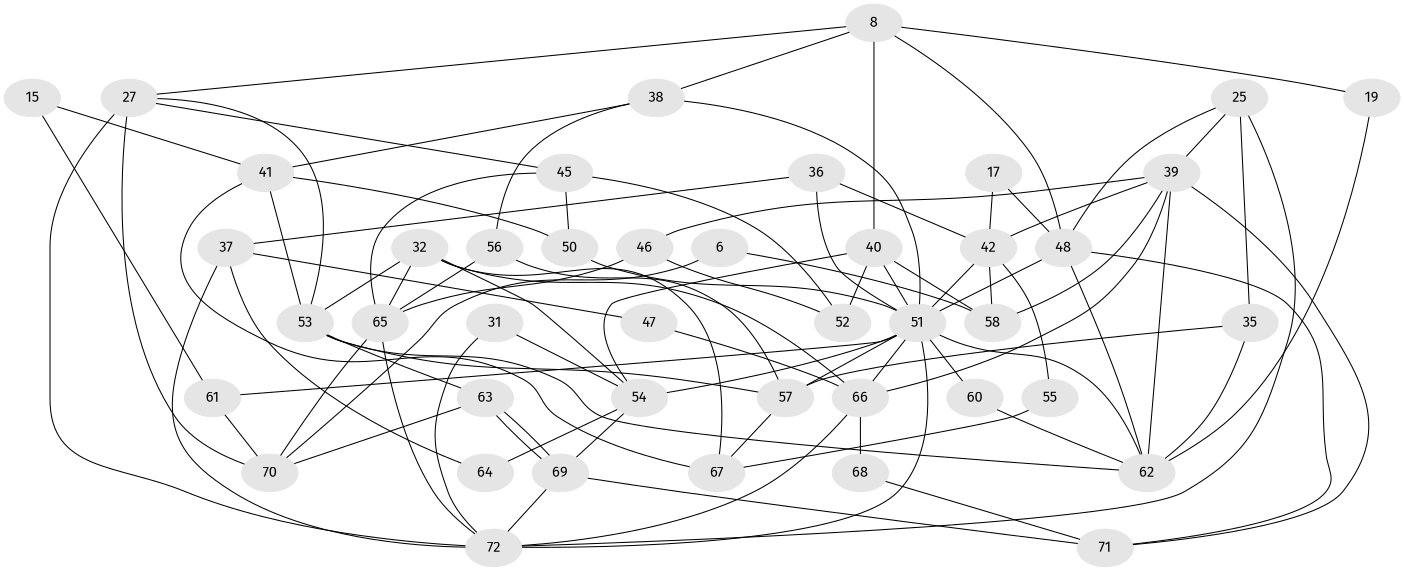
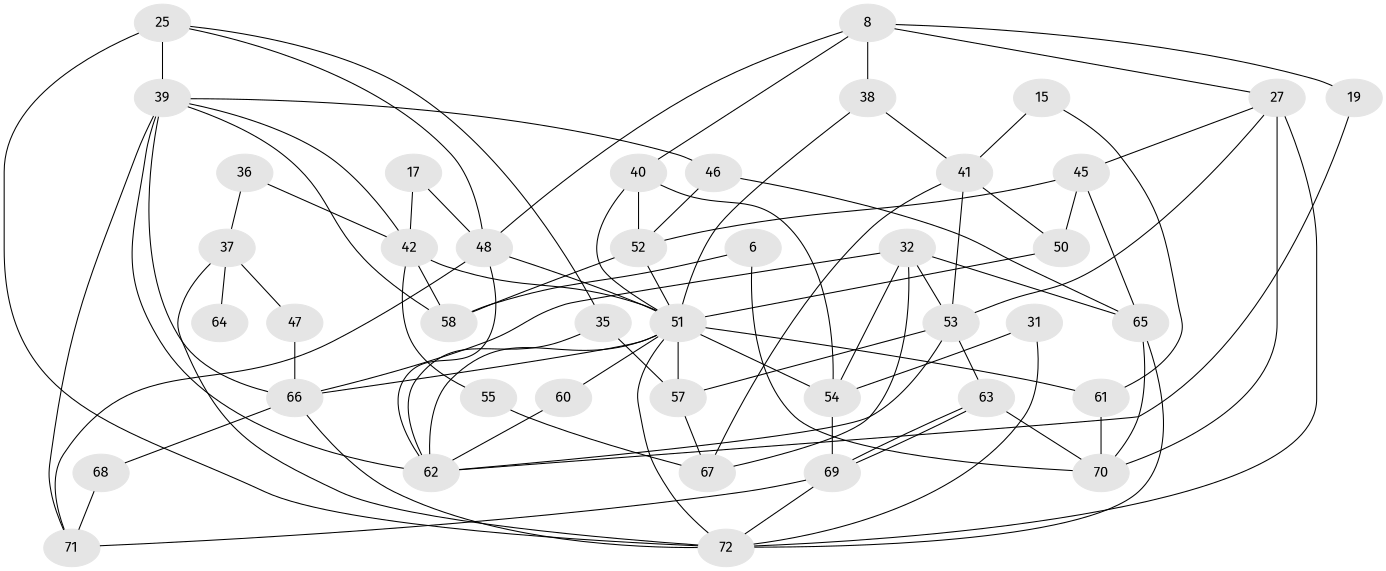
(495, 248) -> none
(827, 248) -> (656, 282)
(933, 285) -> (543, 284)
(563, 435) -> none
